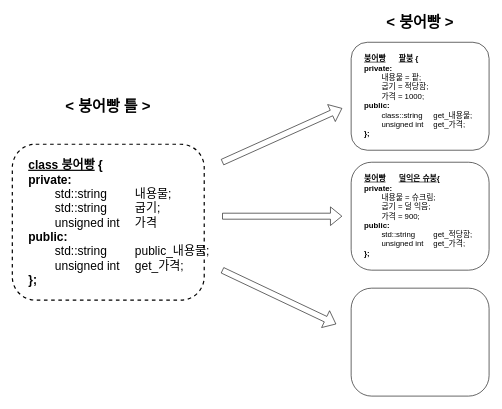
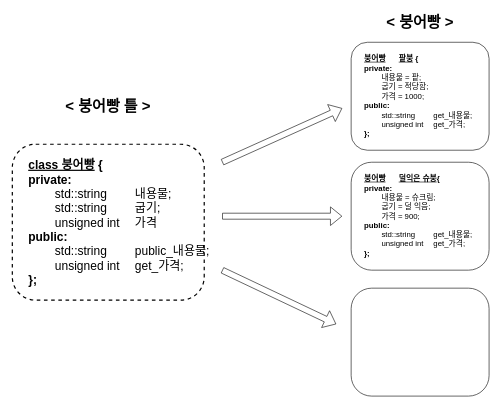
(413, 96) -> (409, 96)
(409, 216) -> (409, 216)
